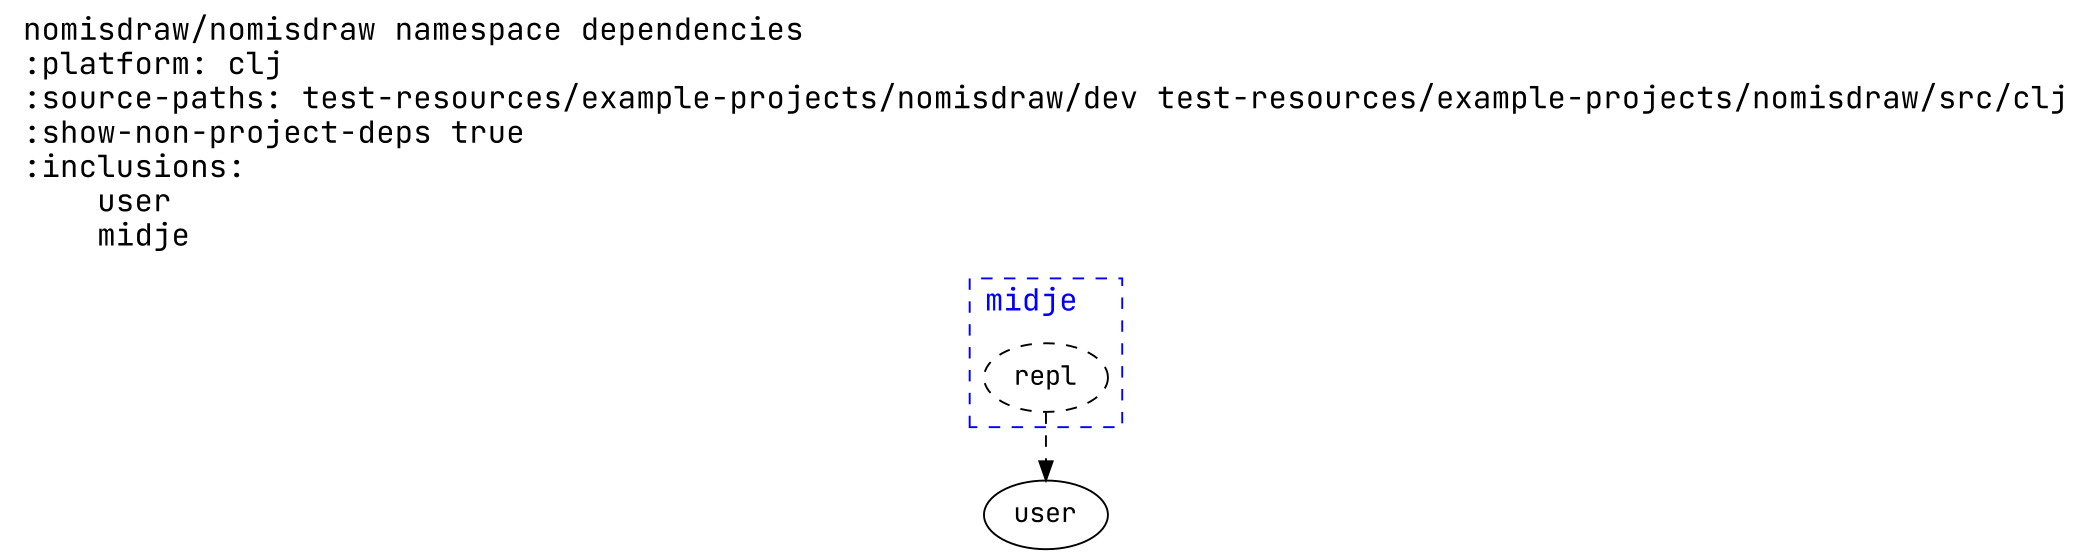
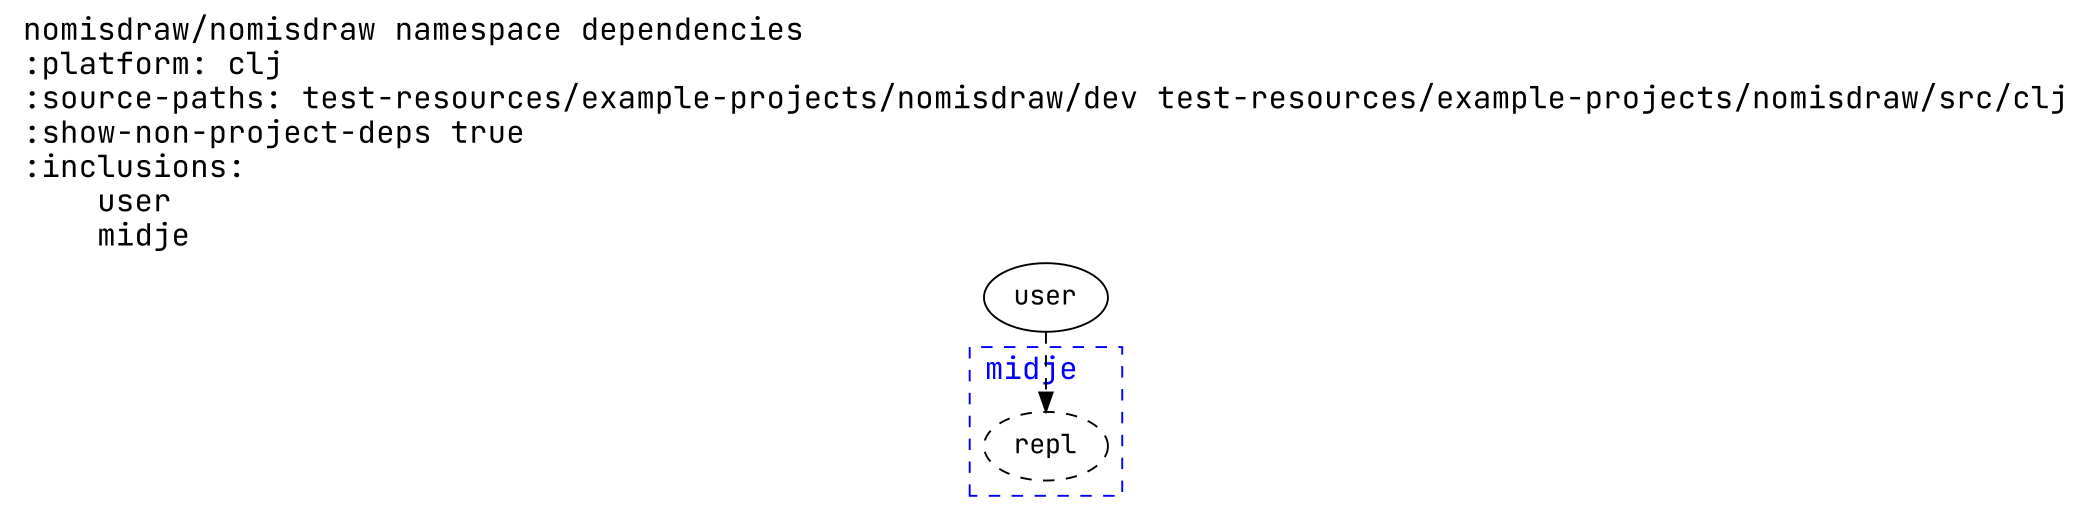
(1046, 439) -> (1046, 362)
